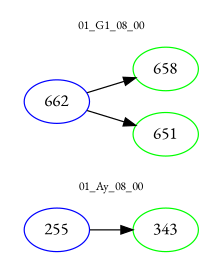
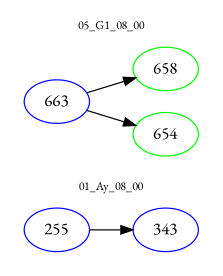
(111, 26) -> (111, 26)
(57, 102) -> (57, 102)
(166, 134) -> (166, 134)
(166, 230) -> (166, 230)
